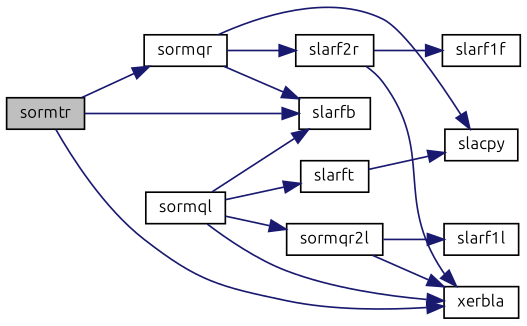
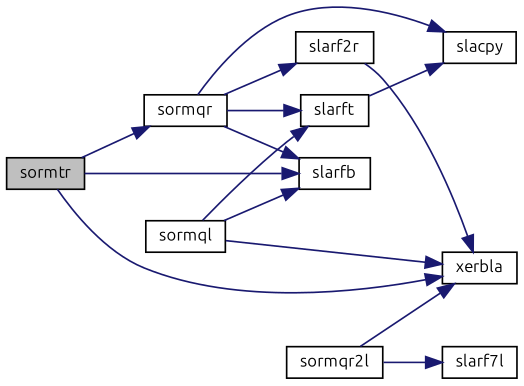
(481, 51) -> none
none -> (255, 111)
(248, 221) -> none
(481, 239) -> (480, 362)
